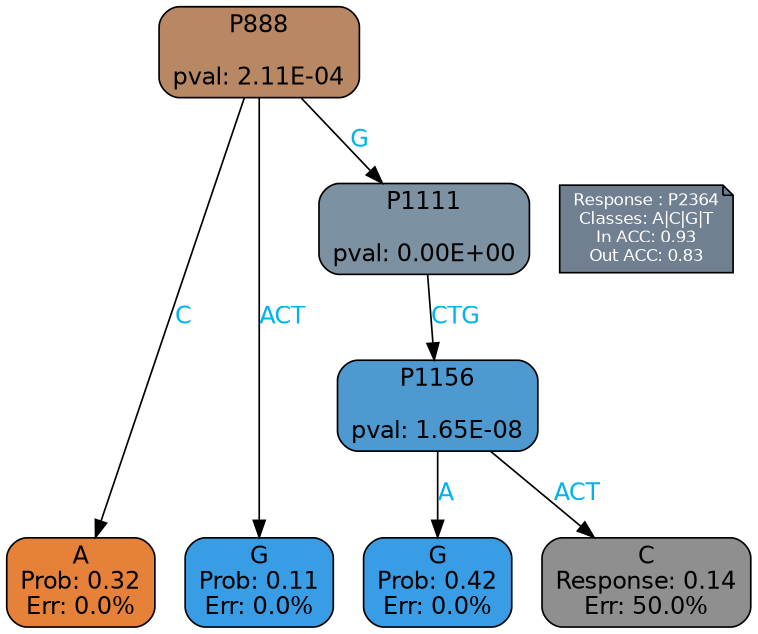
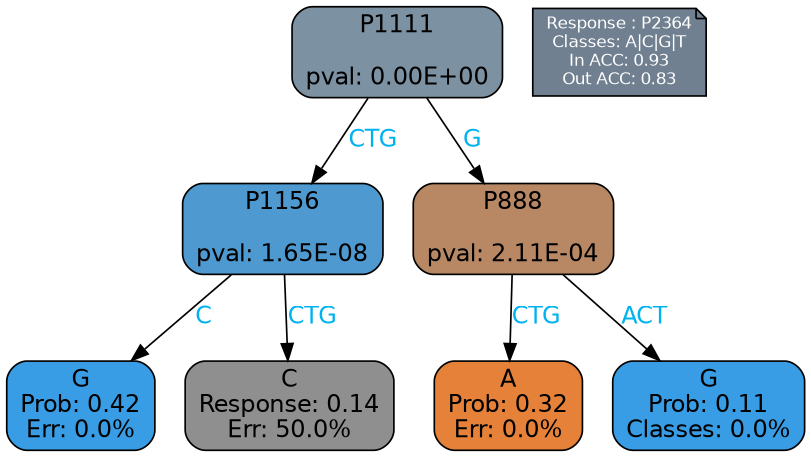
(336, 134) -> (450, 133)
(183, 317) -> (536, 317)
(446, 494) -> (204, 317)
(577, 494) -> (312, 317)
(259, 582) -> (709, 406)
